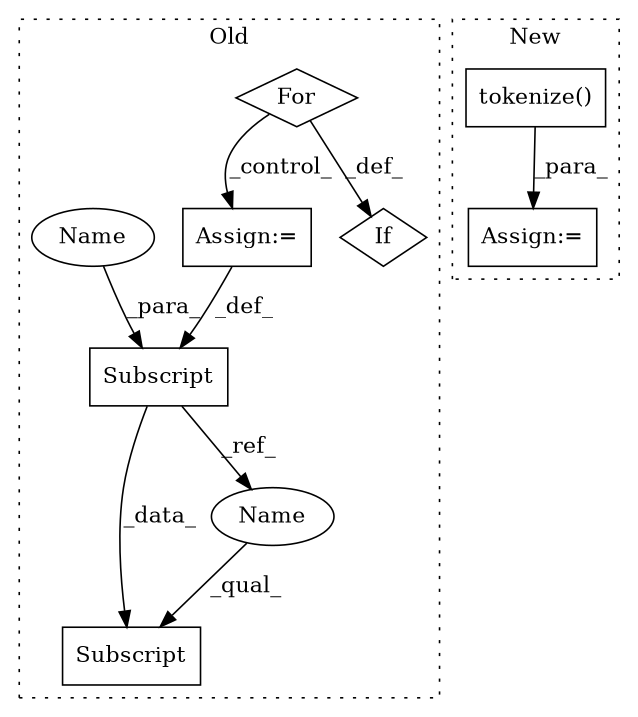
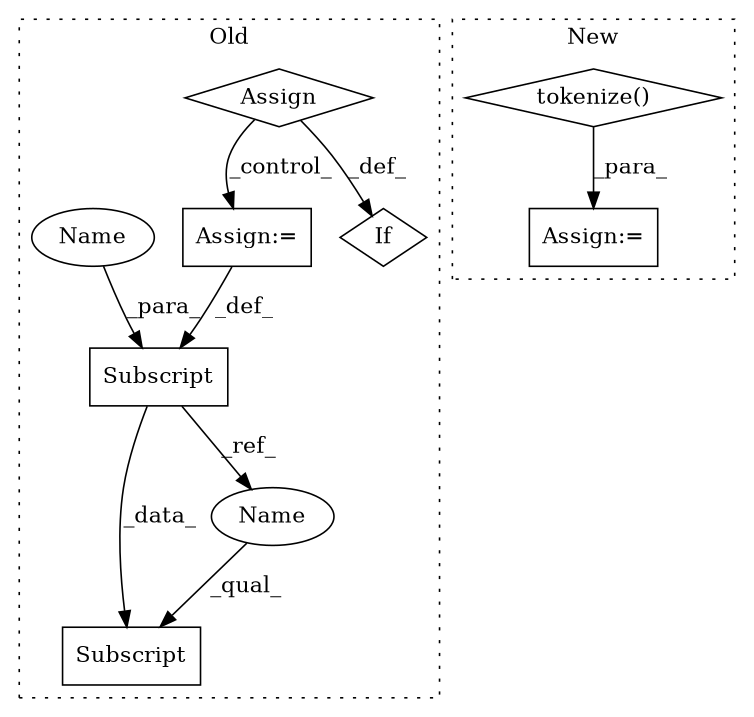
(297, 98) -> (279, 98)
(536, 98) -> (594, 98)
